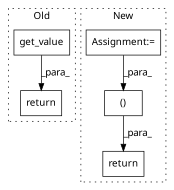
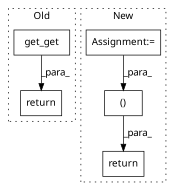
(42, 43) -> (42, 43)
